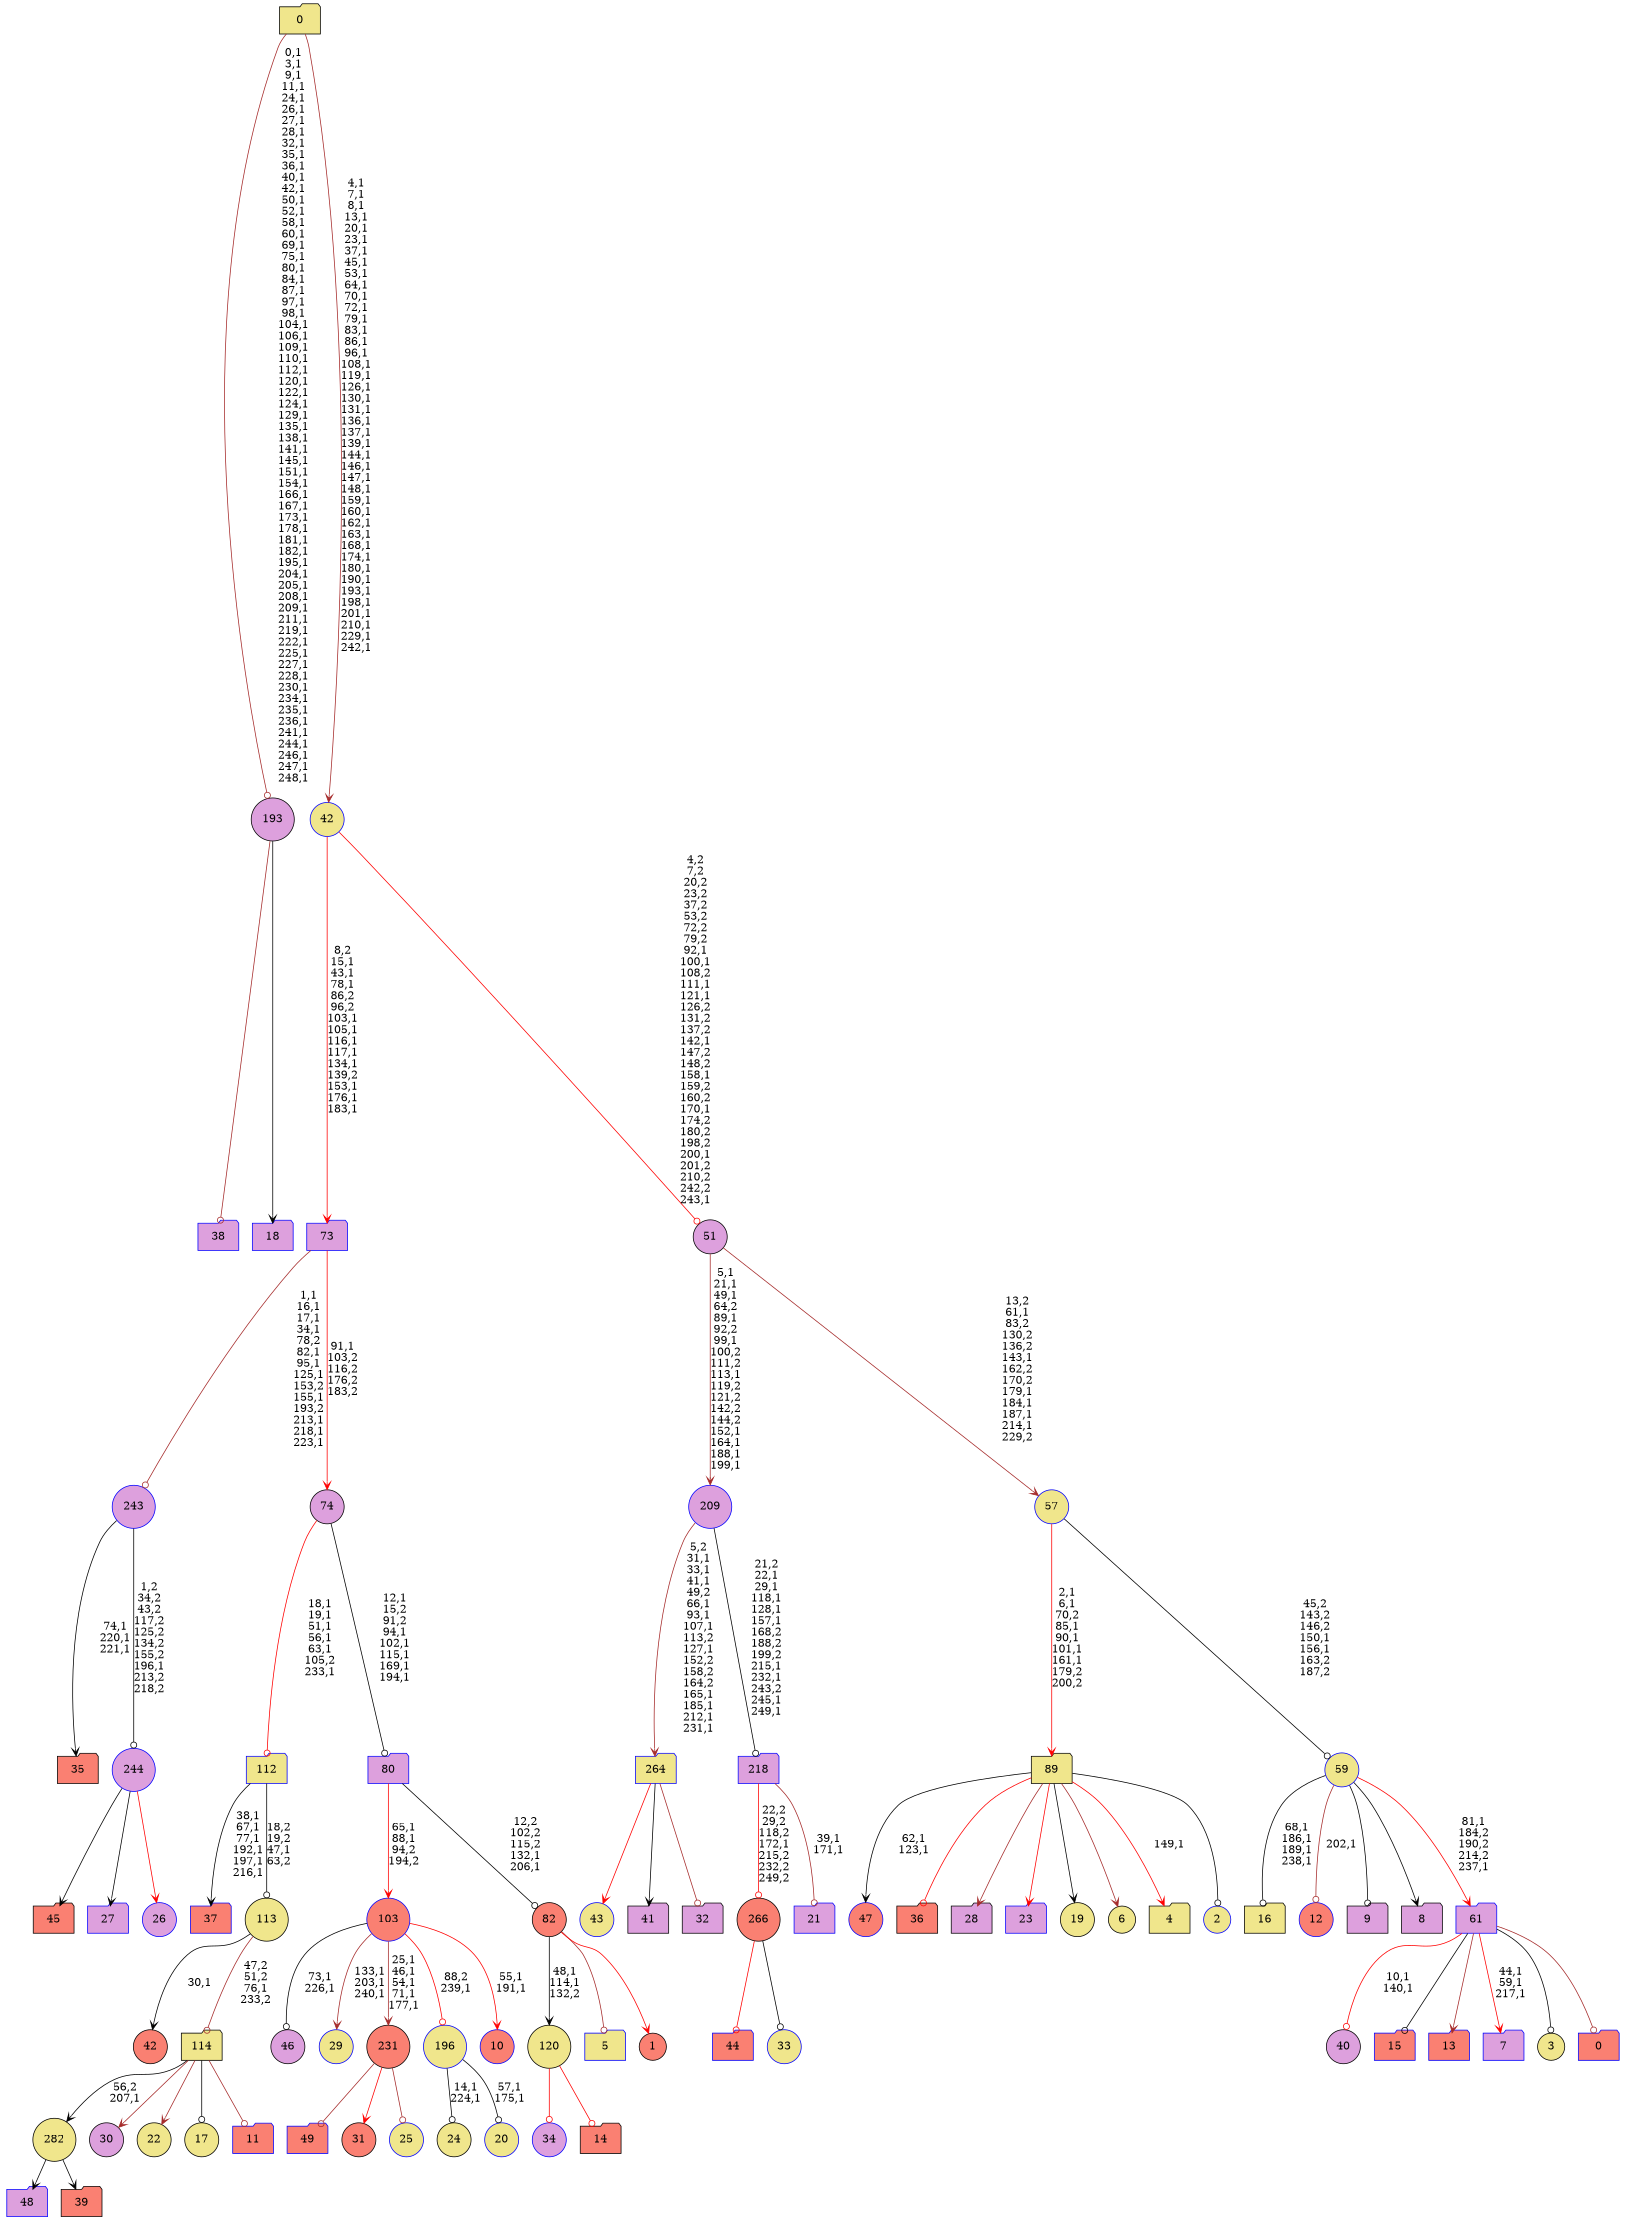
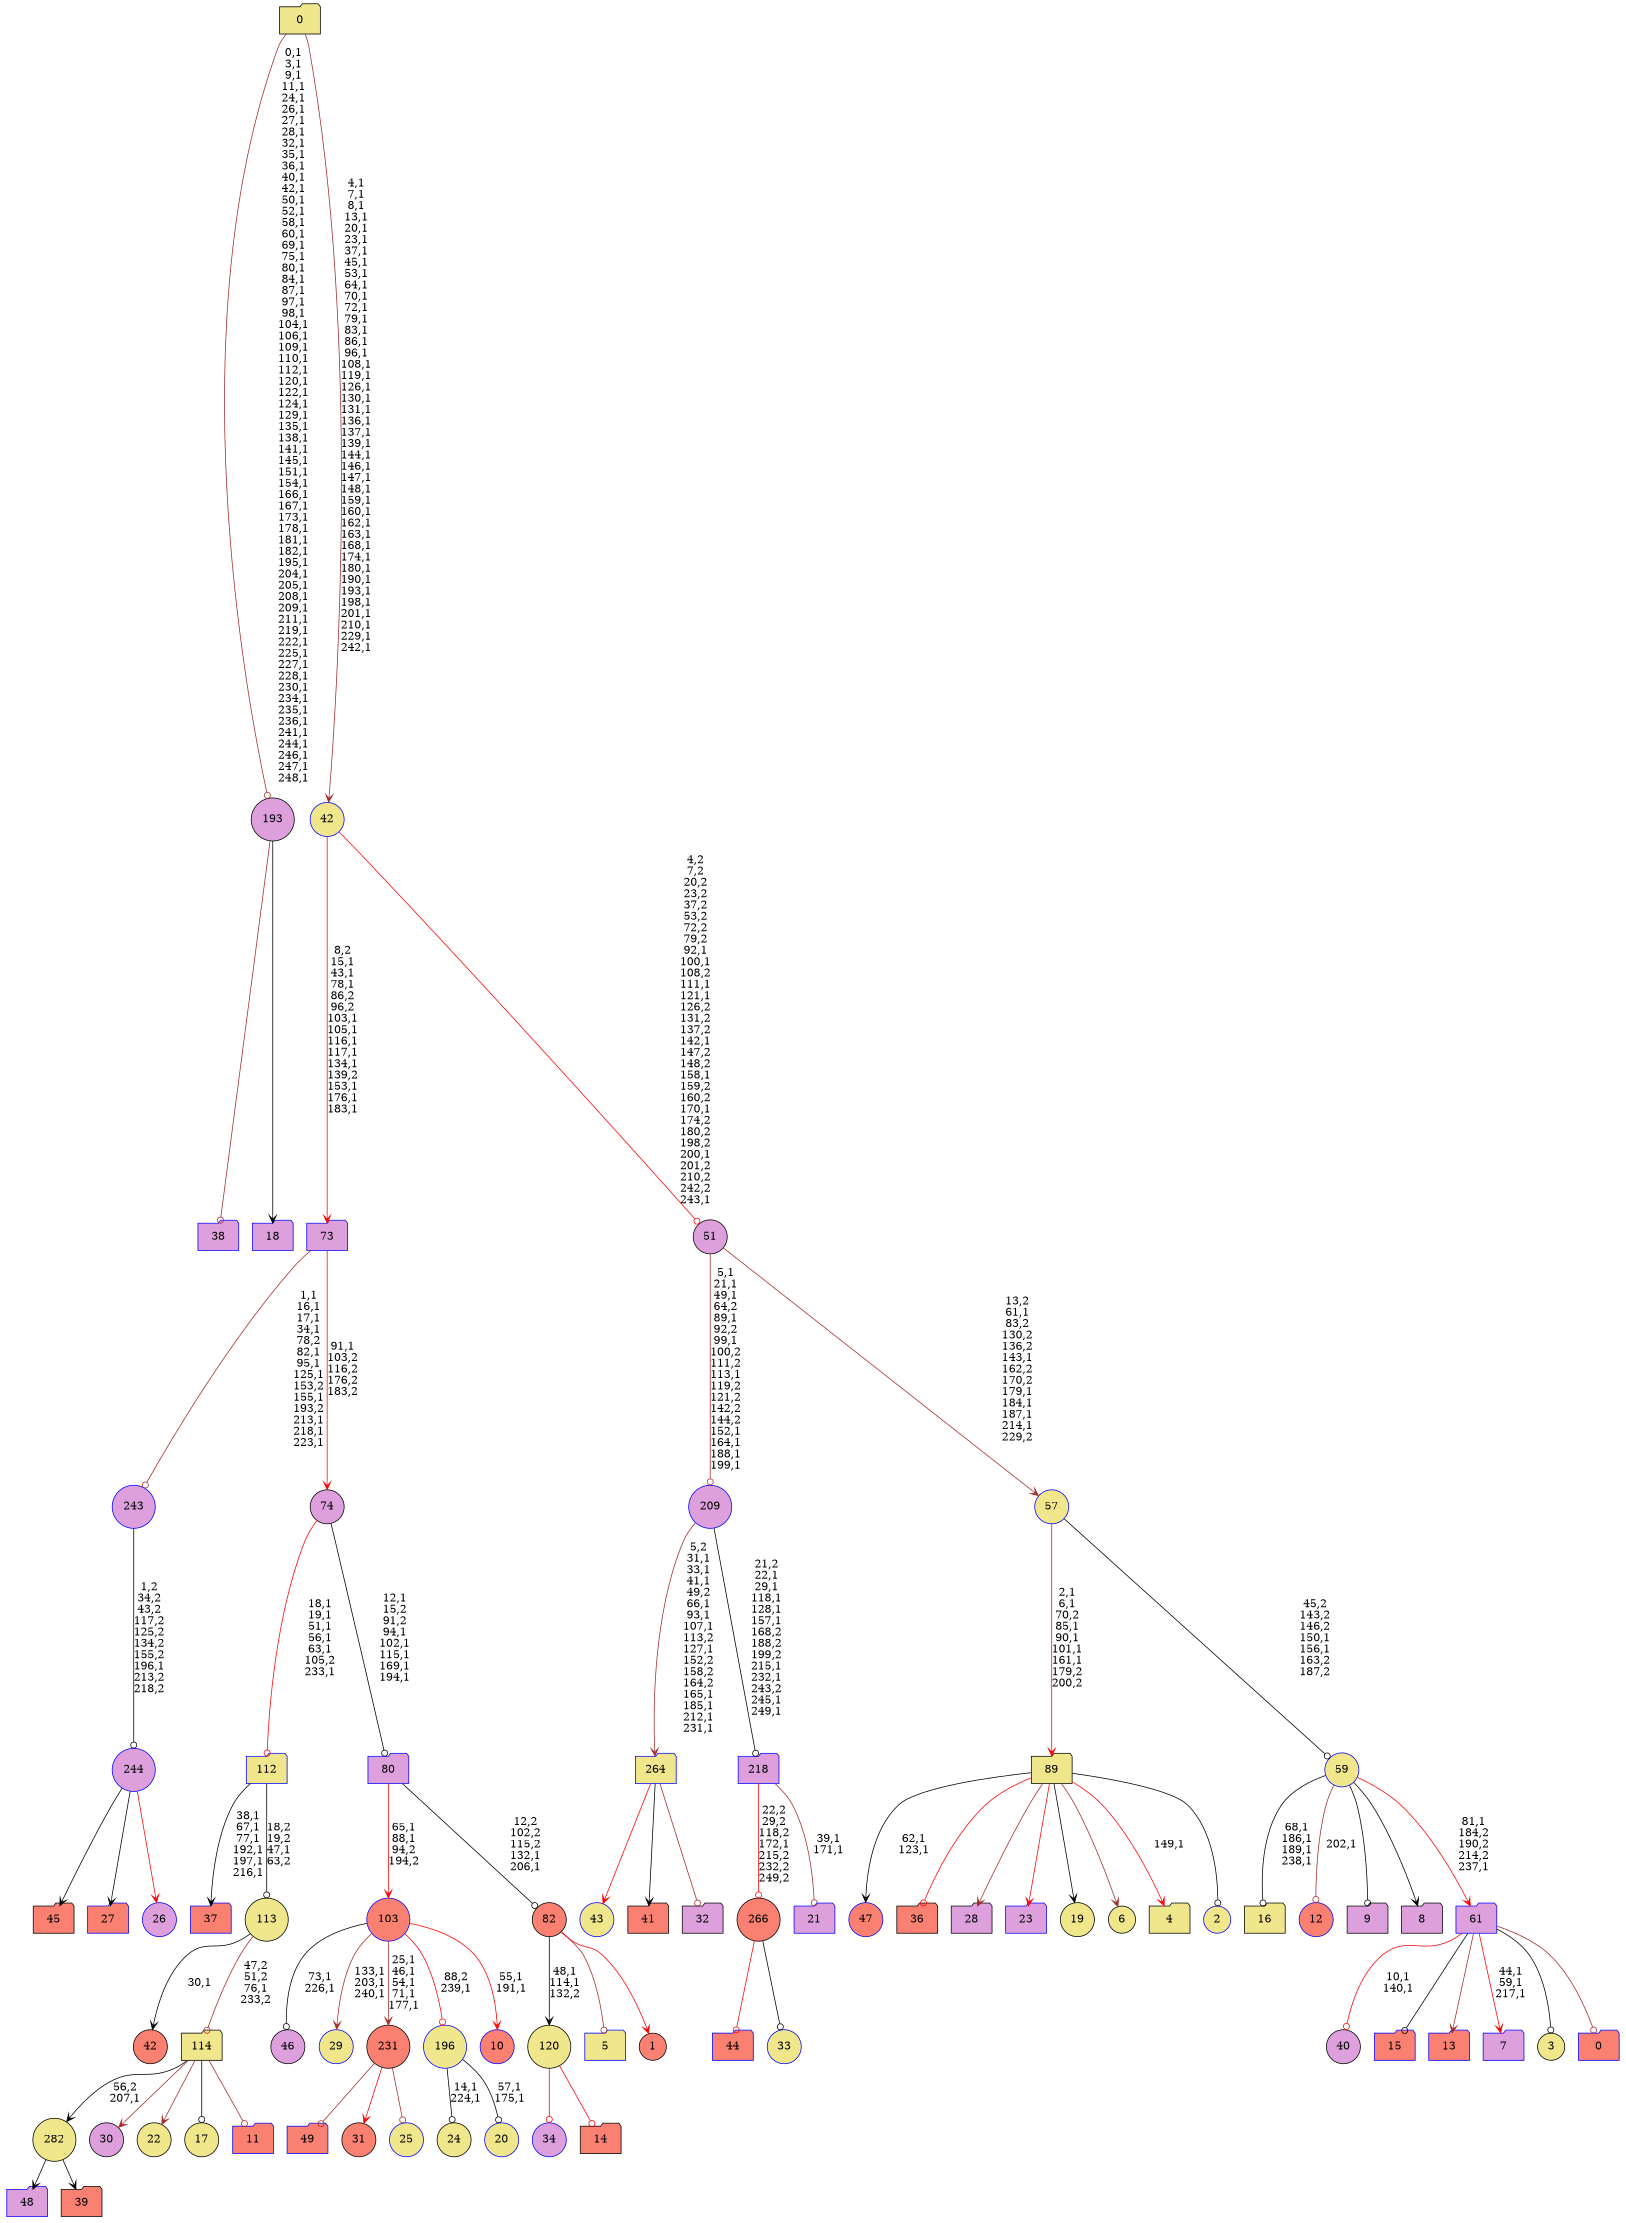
(710, 1366) -> (710, 1366)
(78, 1770) -> none
(108, 1920) -> (108, 1920)
(648, 1920) -> (648, 1920)
